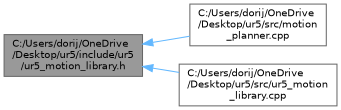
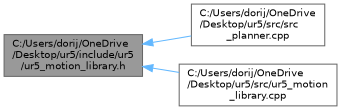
(258, 25) -> (258, 25)
